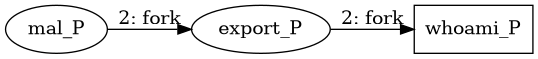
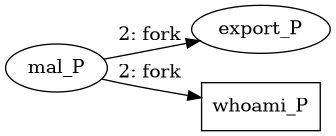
(365, 29) -> (145, 88)
